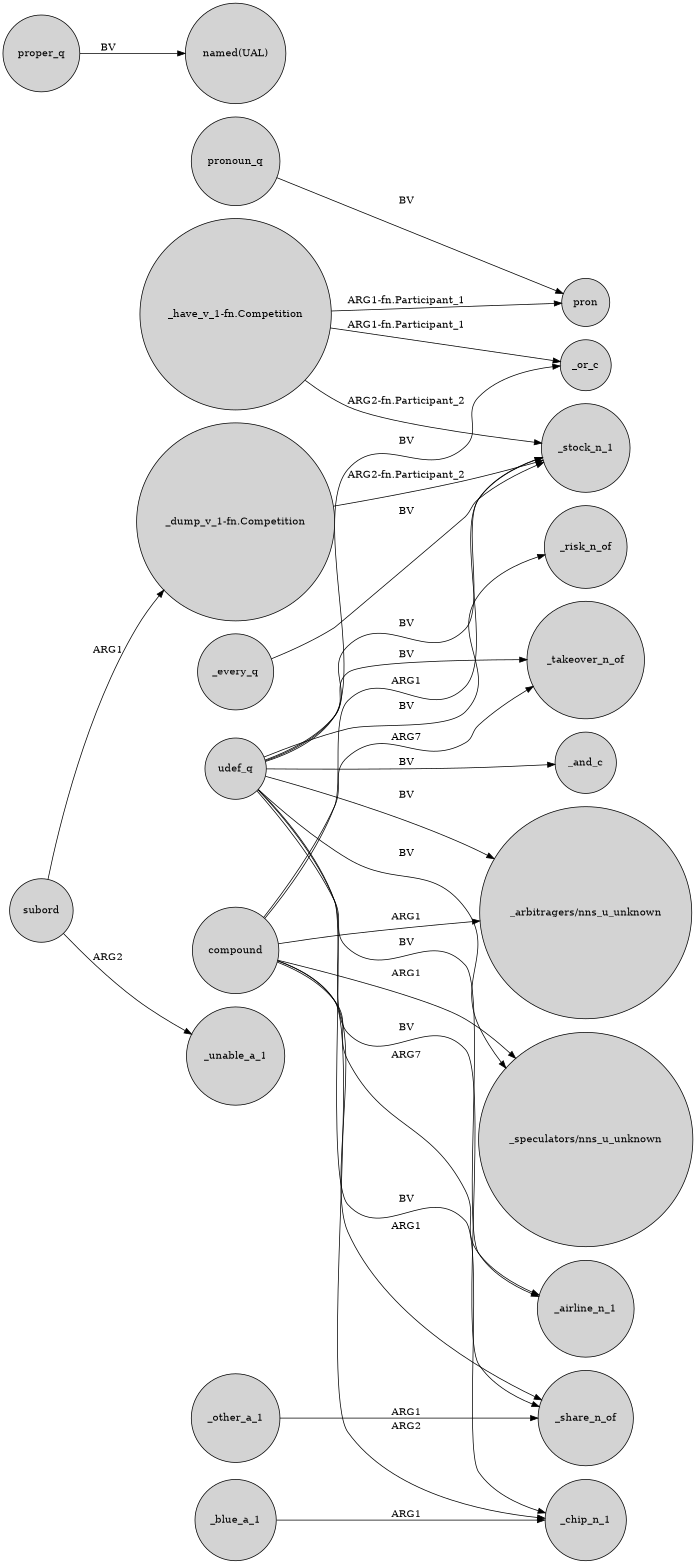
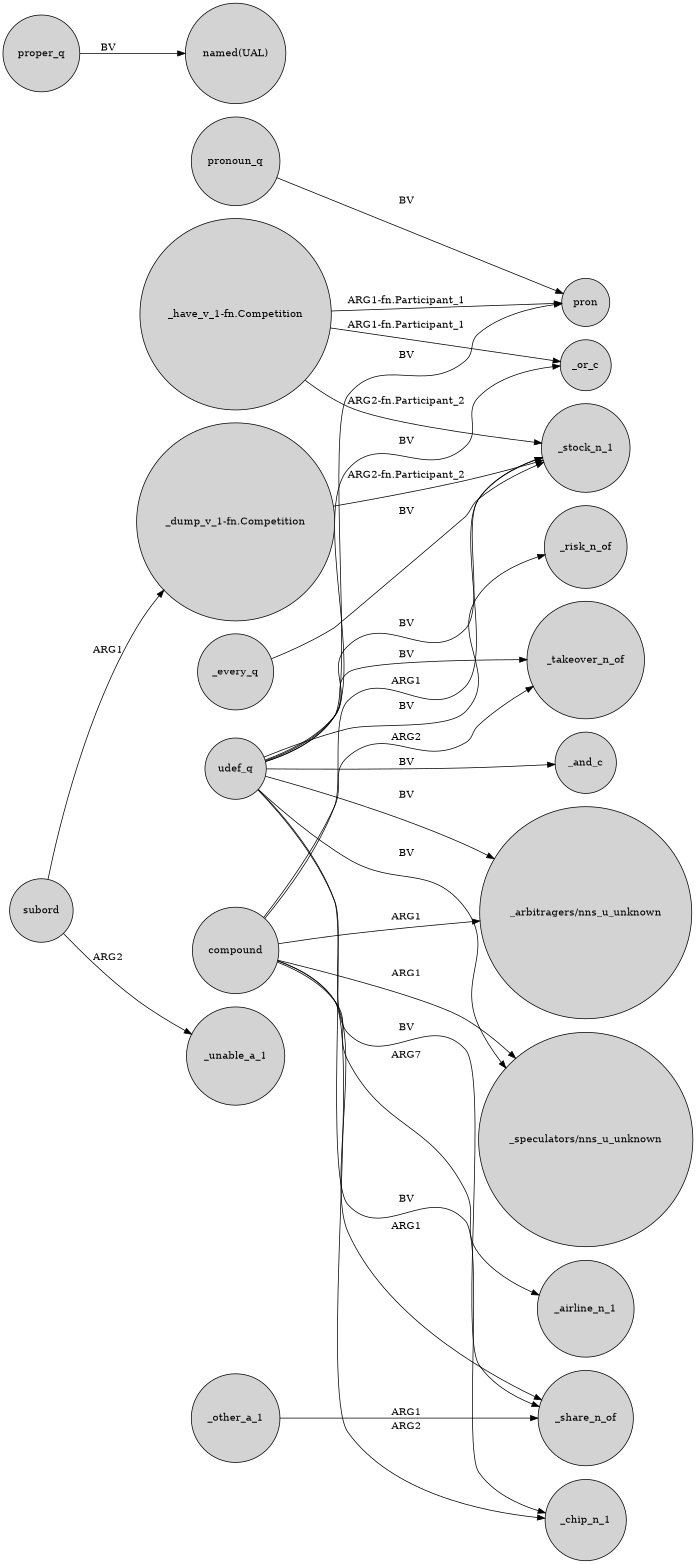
(407, 737) -> (407, 737)
(467, 972) -> (339, 478)
(236, 1520) -> none
